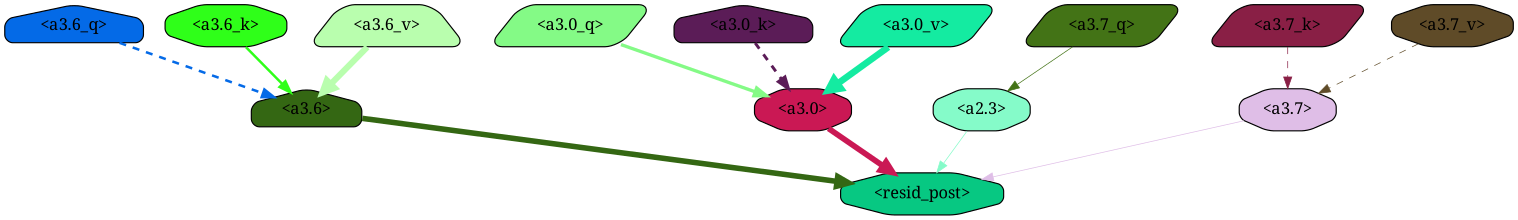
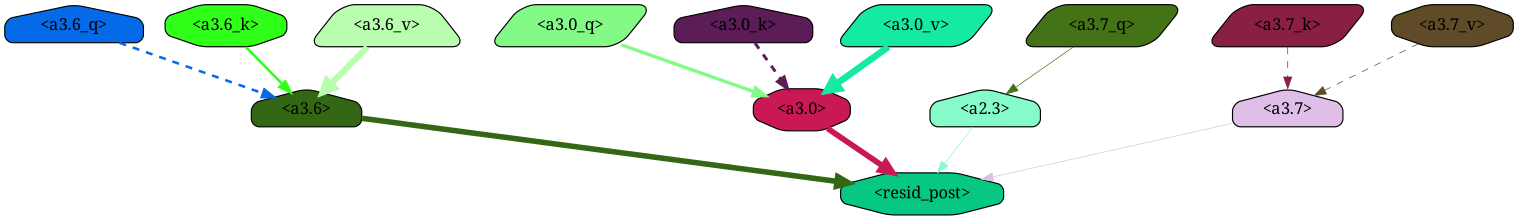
(982, 110) -> (985, 110)
(1288, 110) -> (1288, 110)
